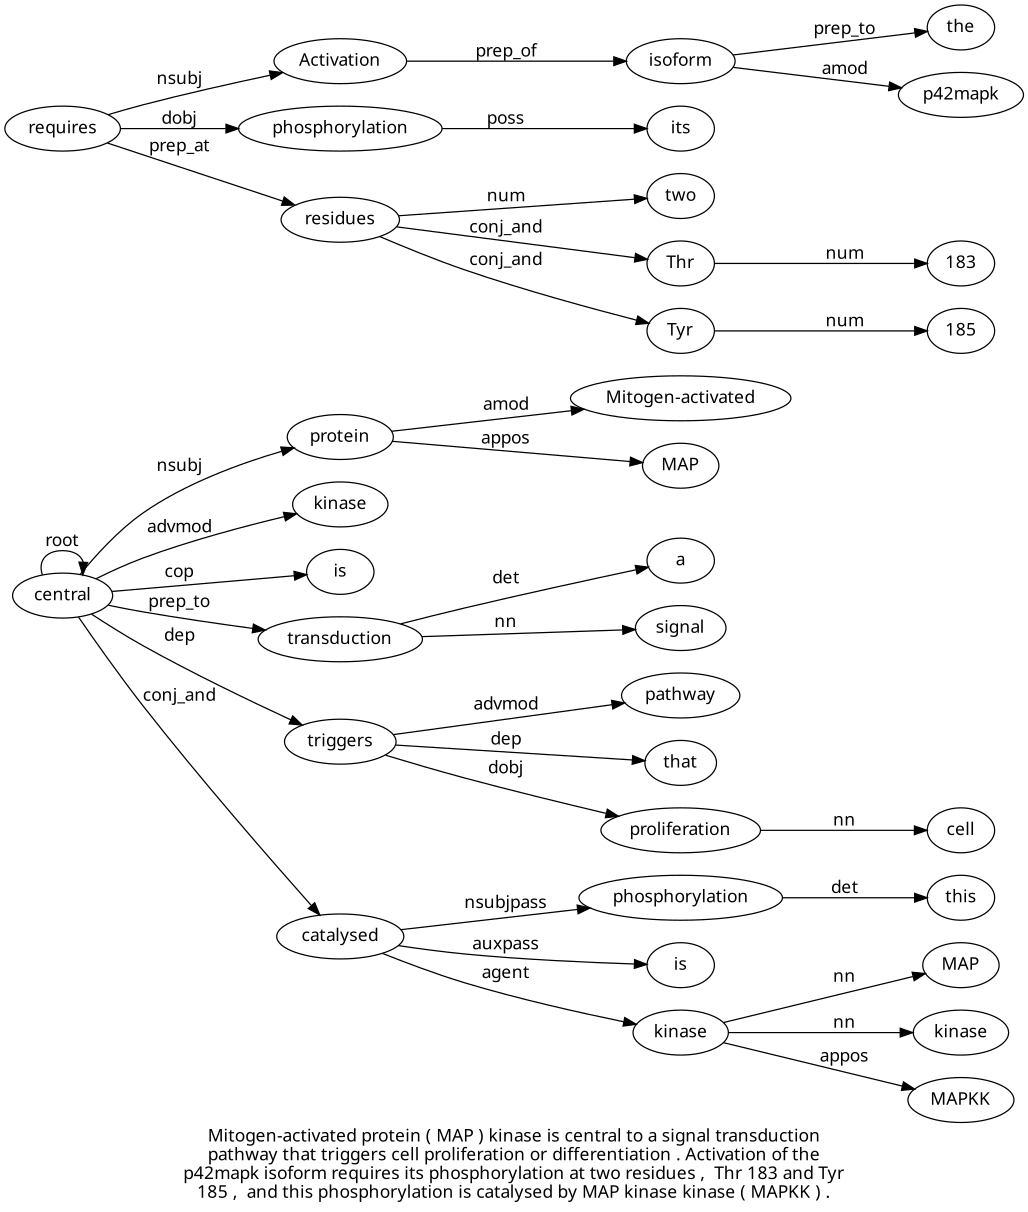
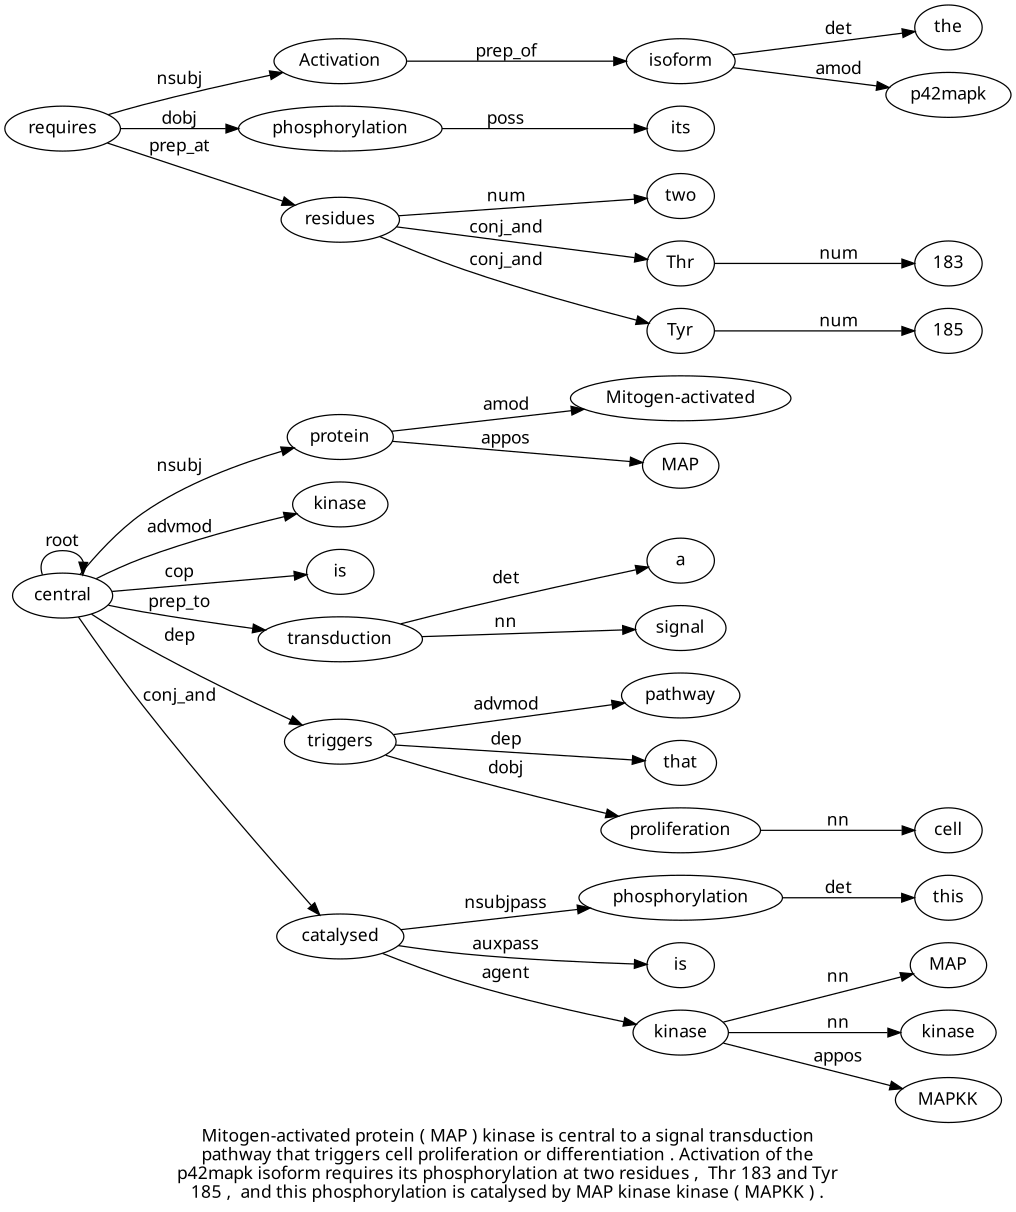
(845, 29) -> (839, 29)
